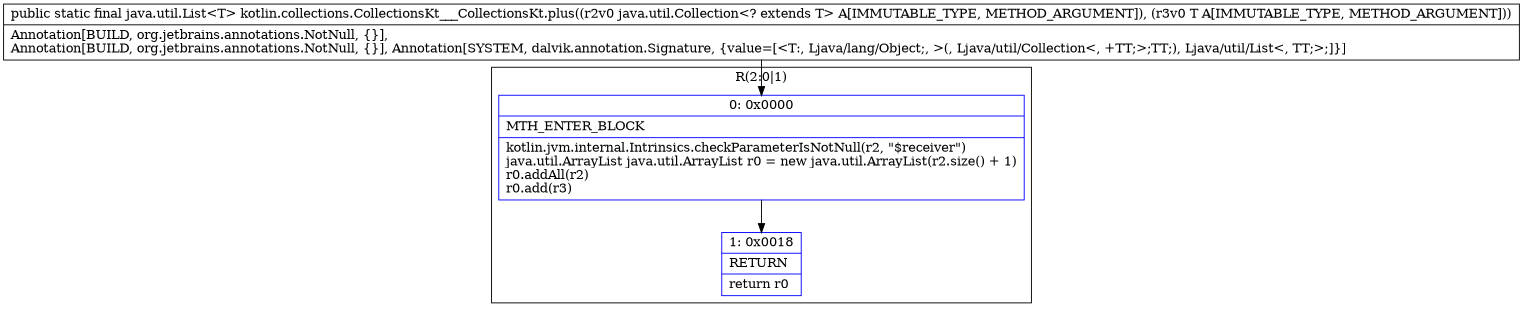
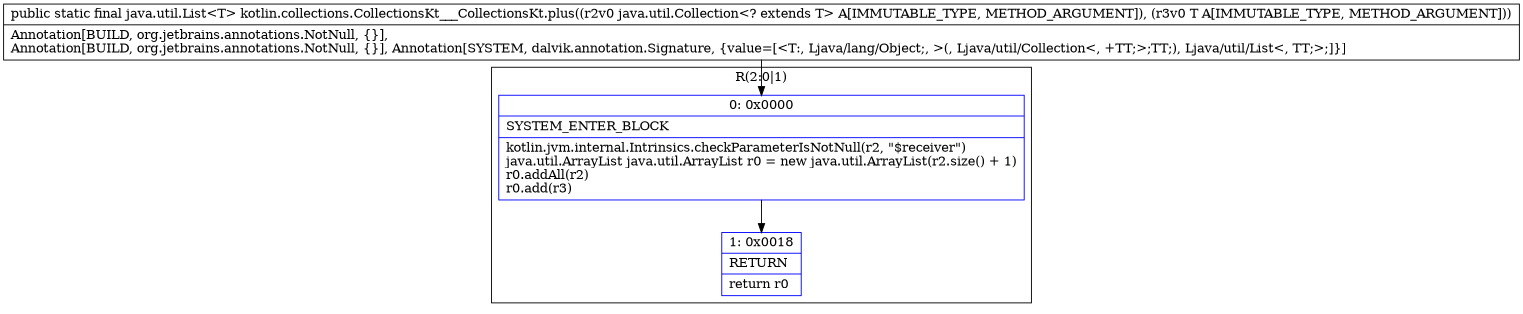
(576, 126) -> (588, 126)
